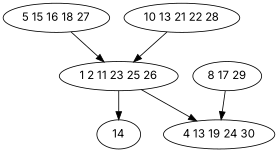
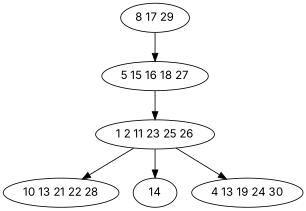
(153, 44) -> (112, 161)
(224, 101) -> (155, 43)
